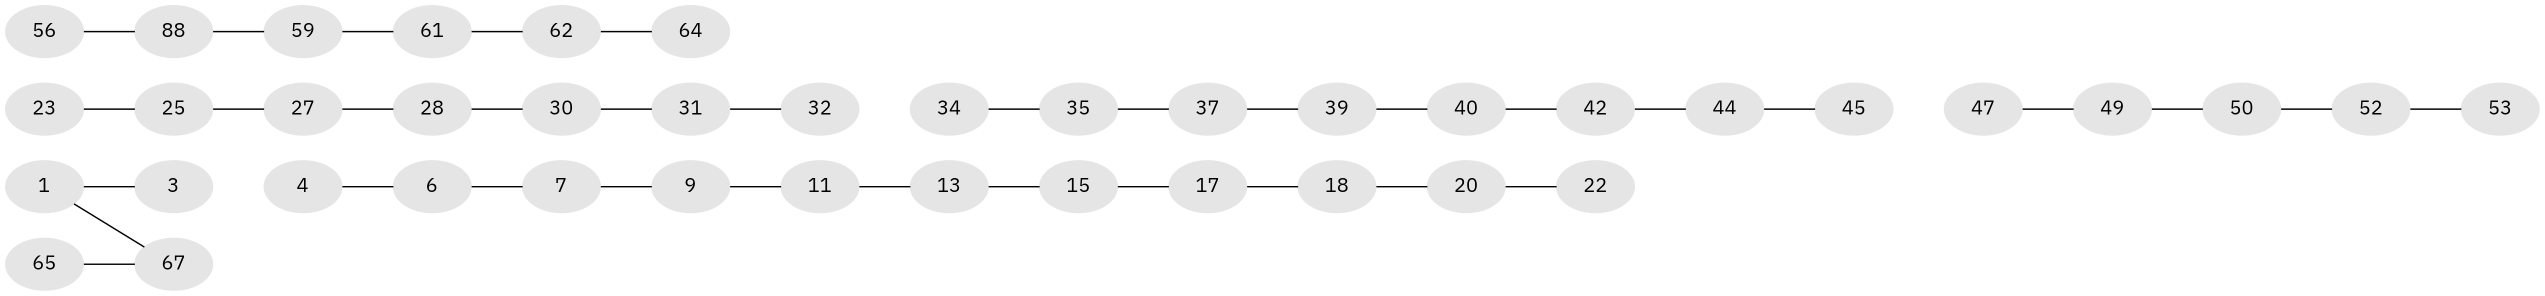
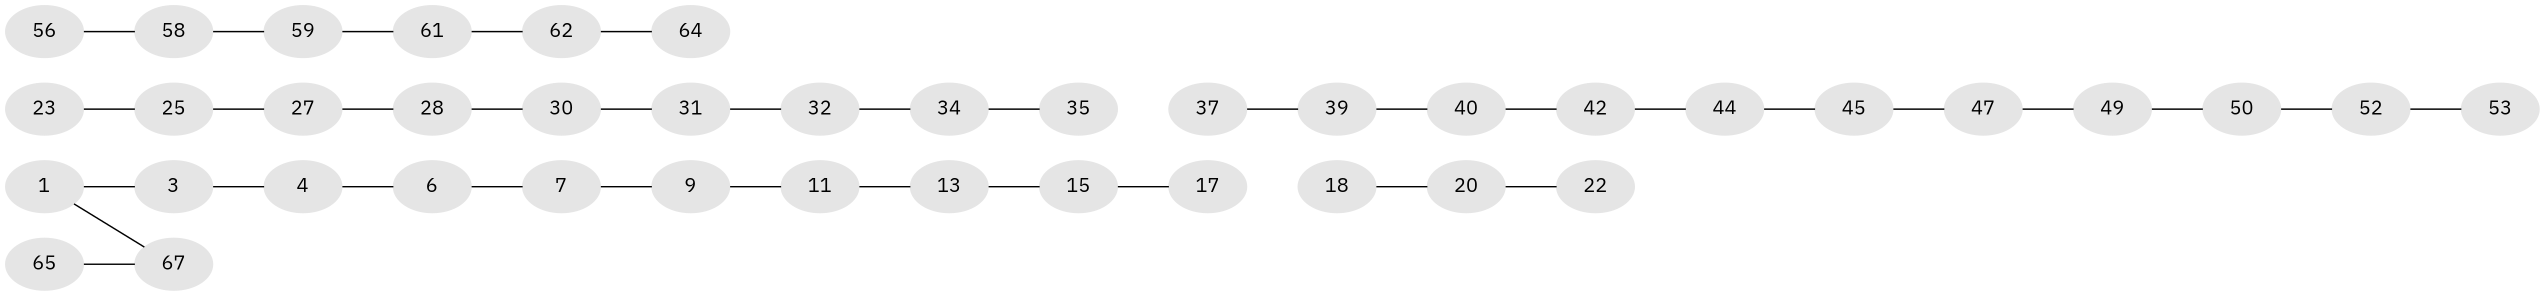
(174, 32) -> (174, 32)
none -> (885, 109)
(1143, 109) -> none
none -> (1919, 109)
none -> (239, 187)
(1273, 187) -> none
